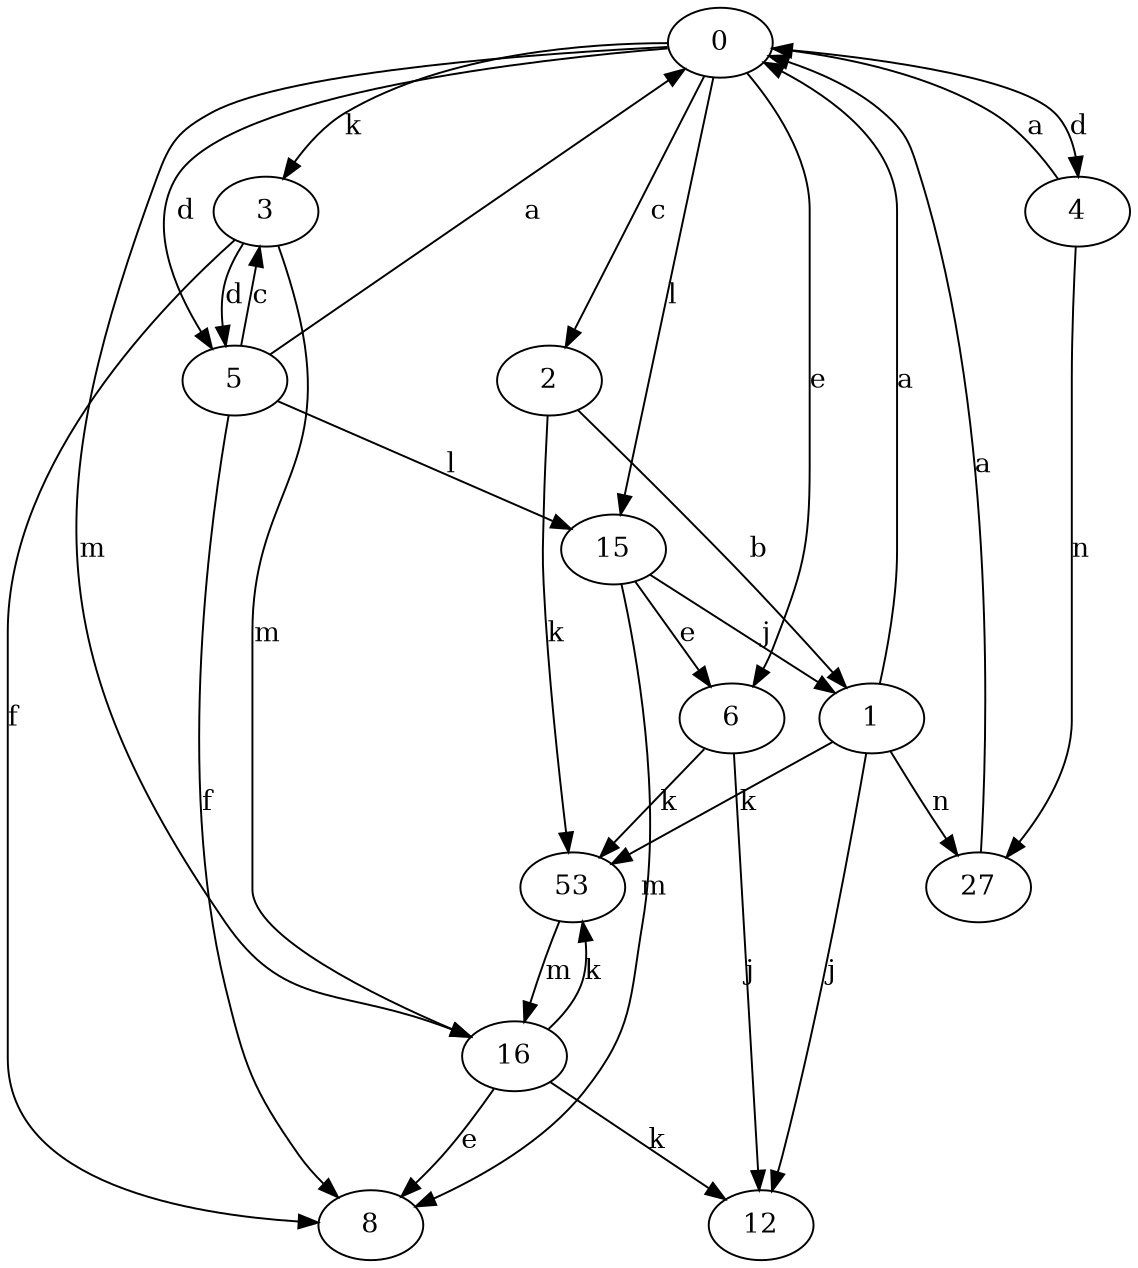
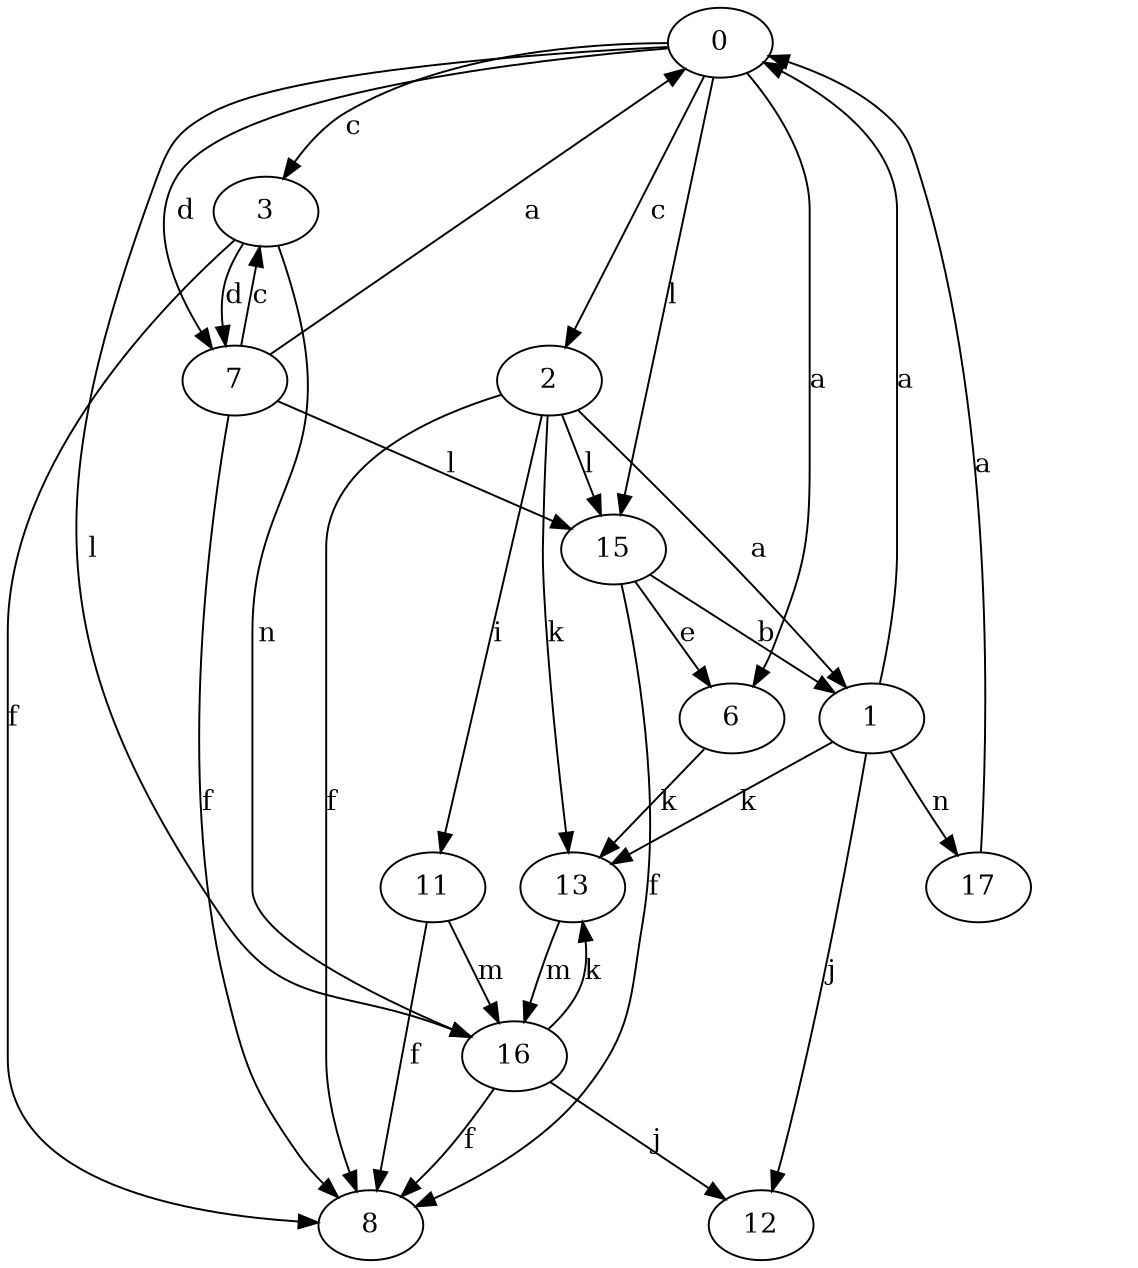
(353, 127) -> (353, 127)
(1078, 212) -> none
(235, 381) -> (235, 381)
(818, 381) -> (818, 381)
none -> (578, 456)
(93, 549) -> (93, 549)
(759, 549) -> (759, 549)
(268, 634) -> (268, 634)
(767, 634) -> (767, 634)
none -> (326, 738)
none -> (433, 887)
(573, 887) -> (573, 887)
(654, 887) -> (654, 887)
(979, 887) -> (979, 887)
(746, 962) -> none
(470, 1141) -> (470, 1141)
(657, 1141) -> (657, 1141)
